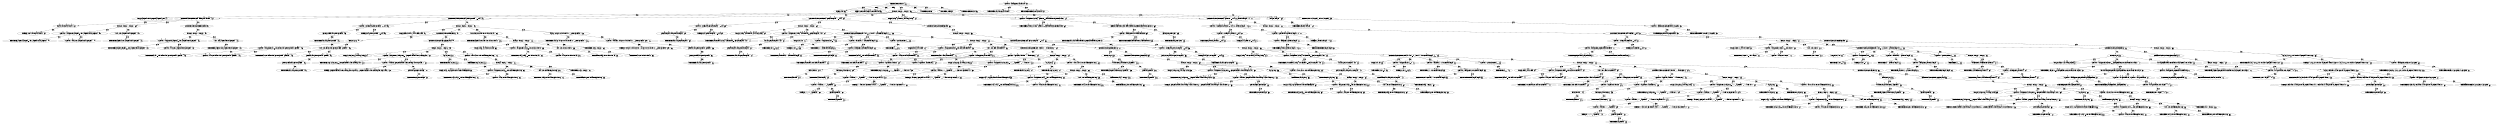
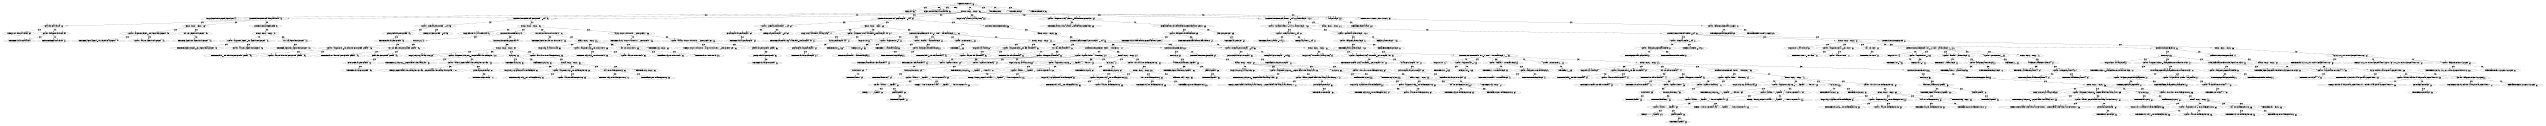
none -> (54, 29)
